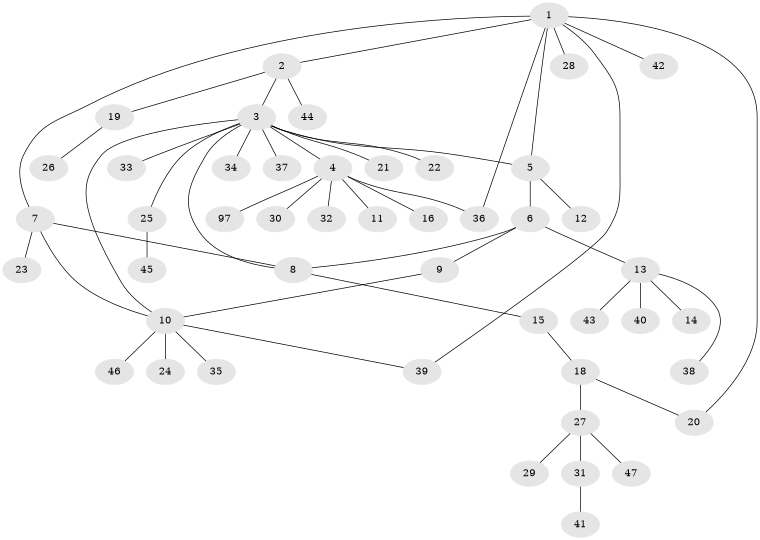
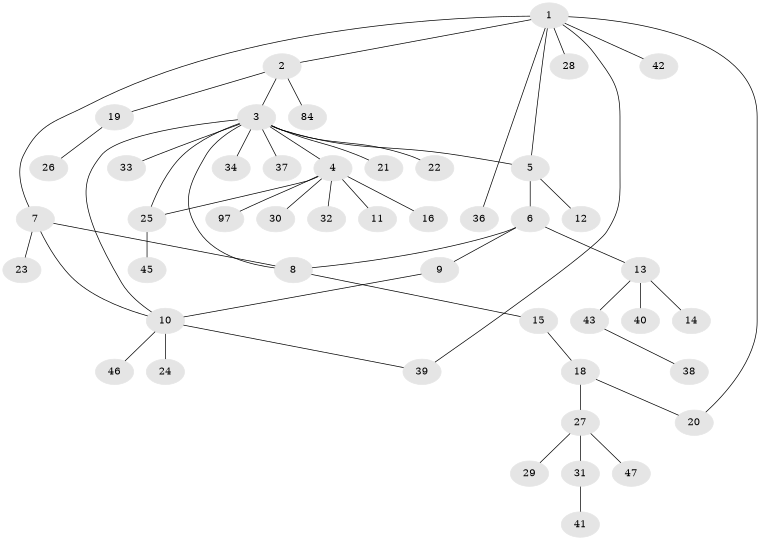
(308, 117) -> (308, 117)
(406, 194) -> (242, 196)
(714, 304) -> (639, 346)
(216, 372) -> none
